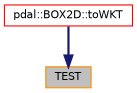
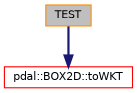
(68, 41) -> (68, 41)
